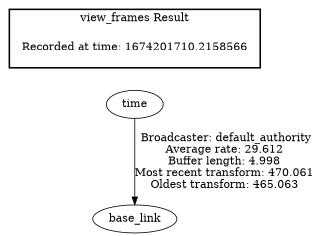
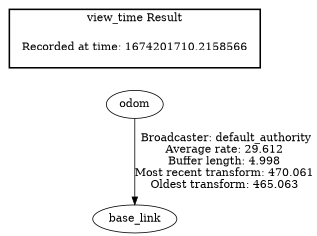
(135, 18) -> (135, 18)
(135, 104) -> (135, 104)
